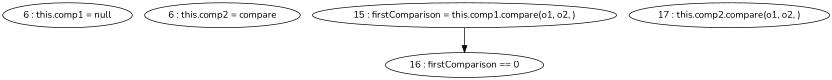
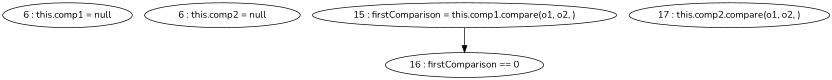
(222, 15) -> (222, 15)
